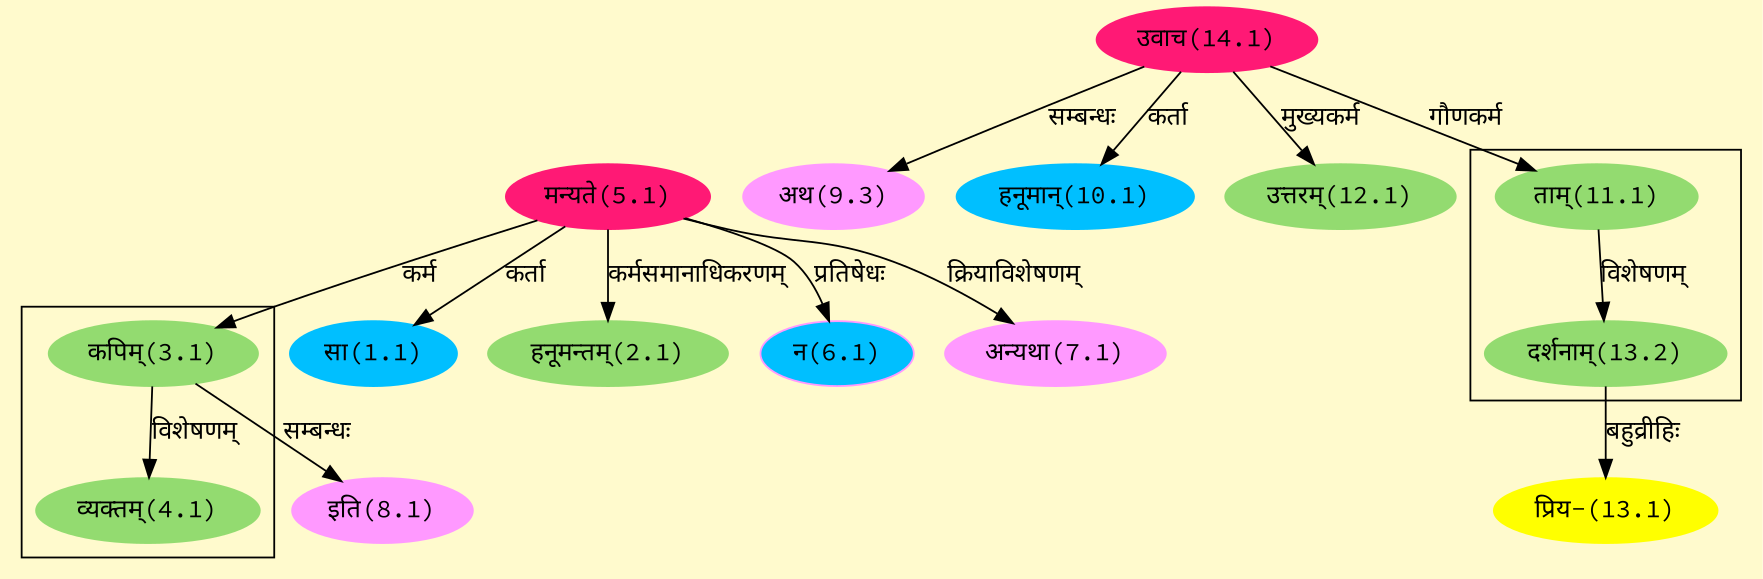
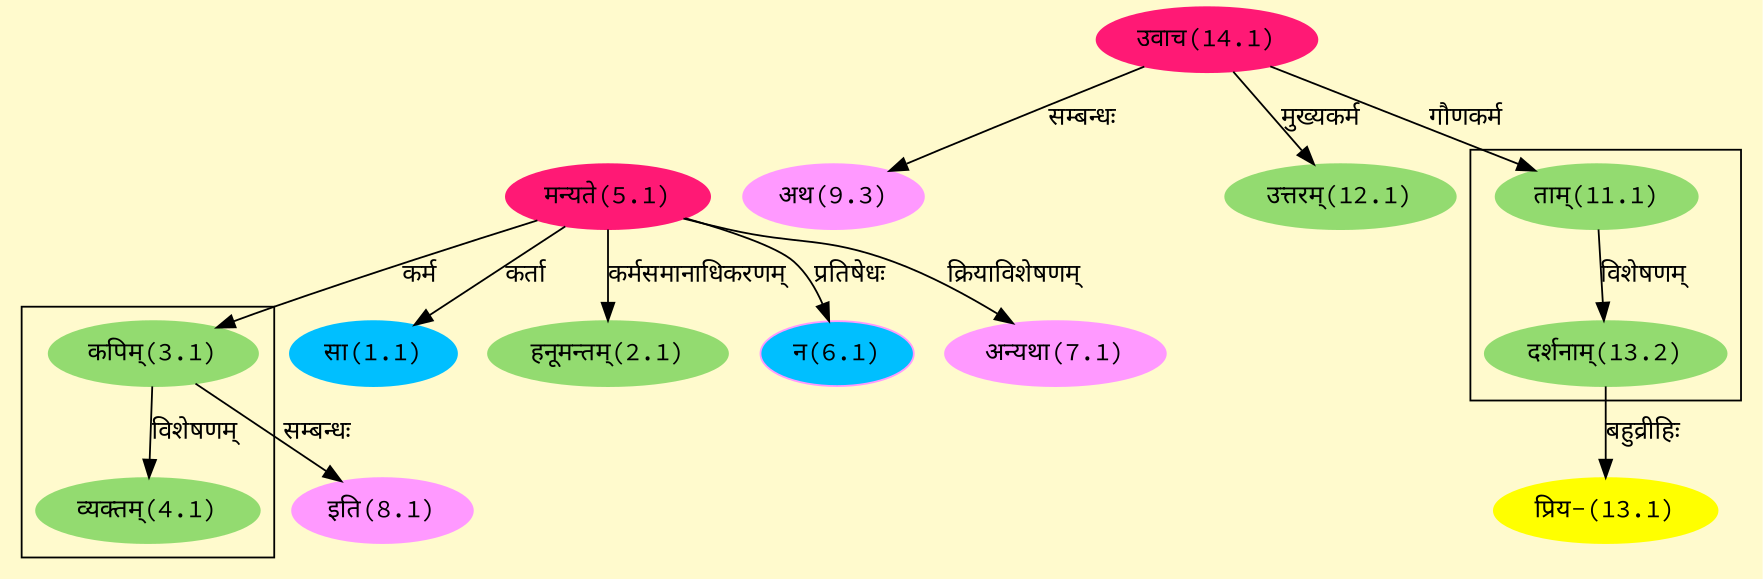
(1075, 197) -> none
